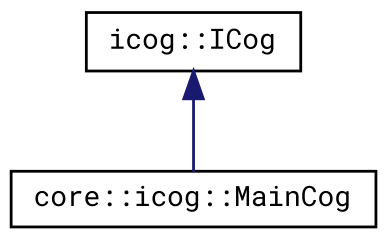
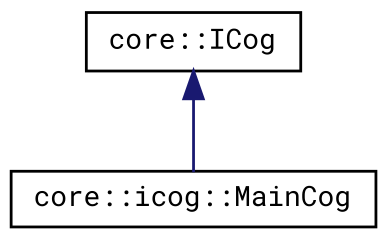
(194, 42) -> (194, 42)
